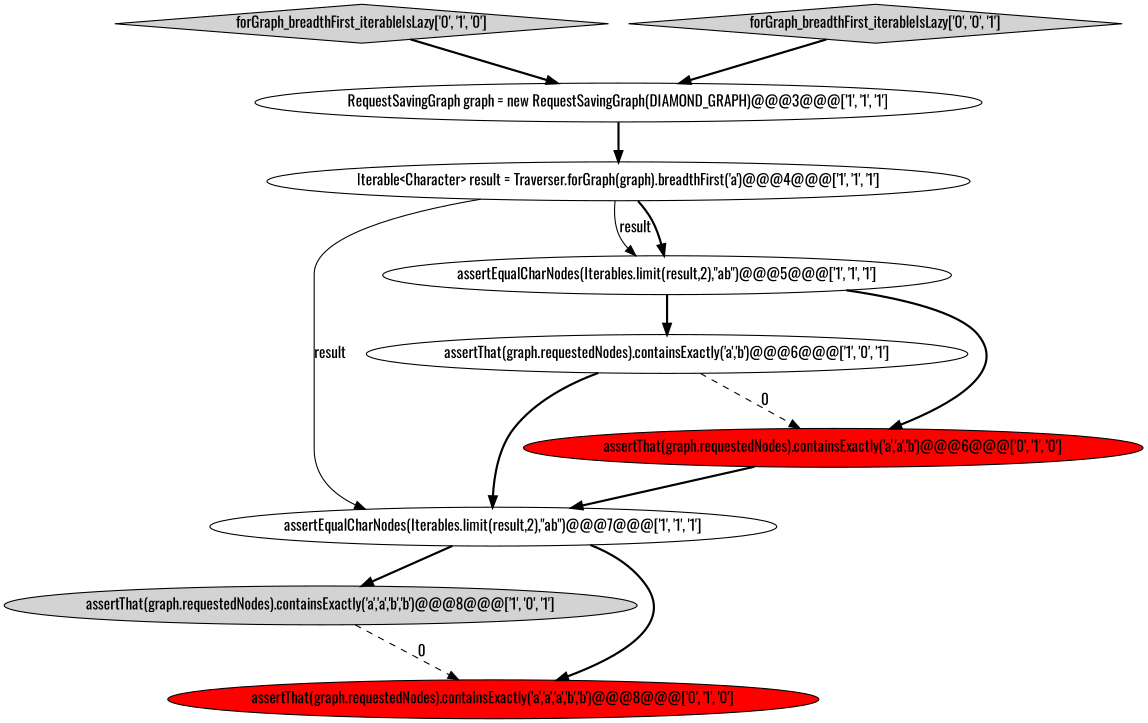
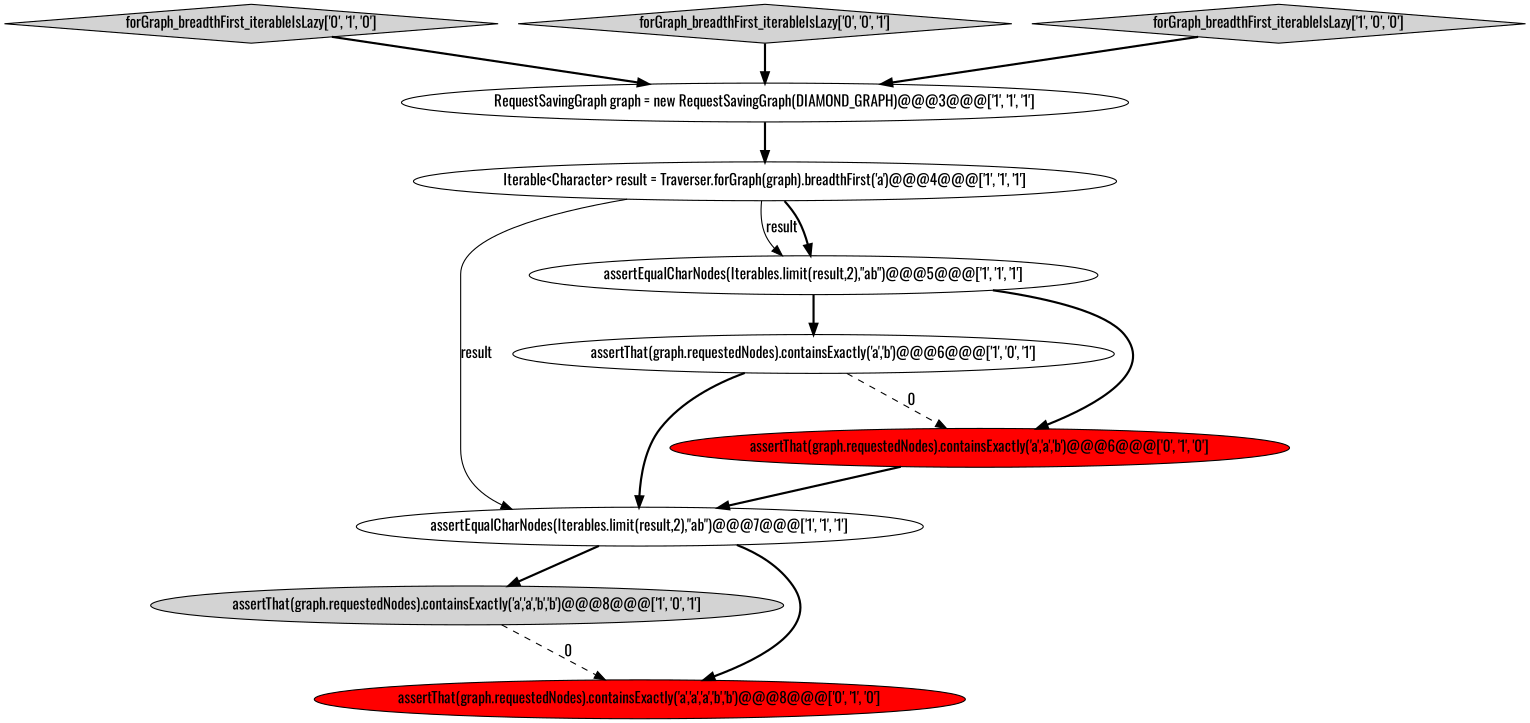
none -> (1279, 24)
